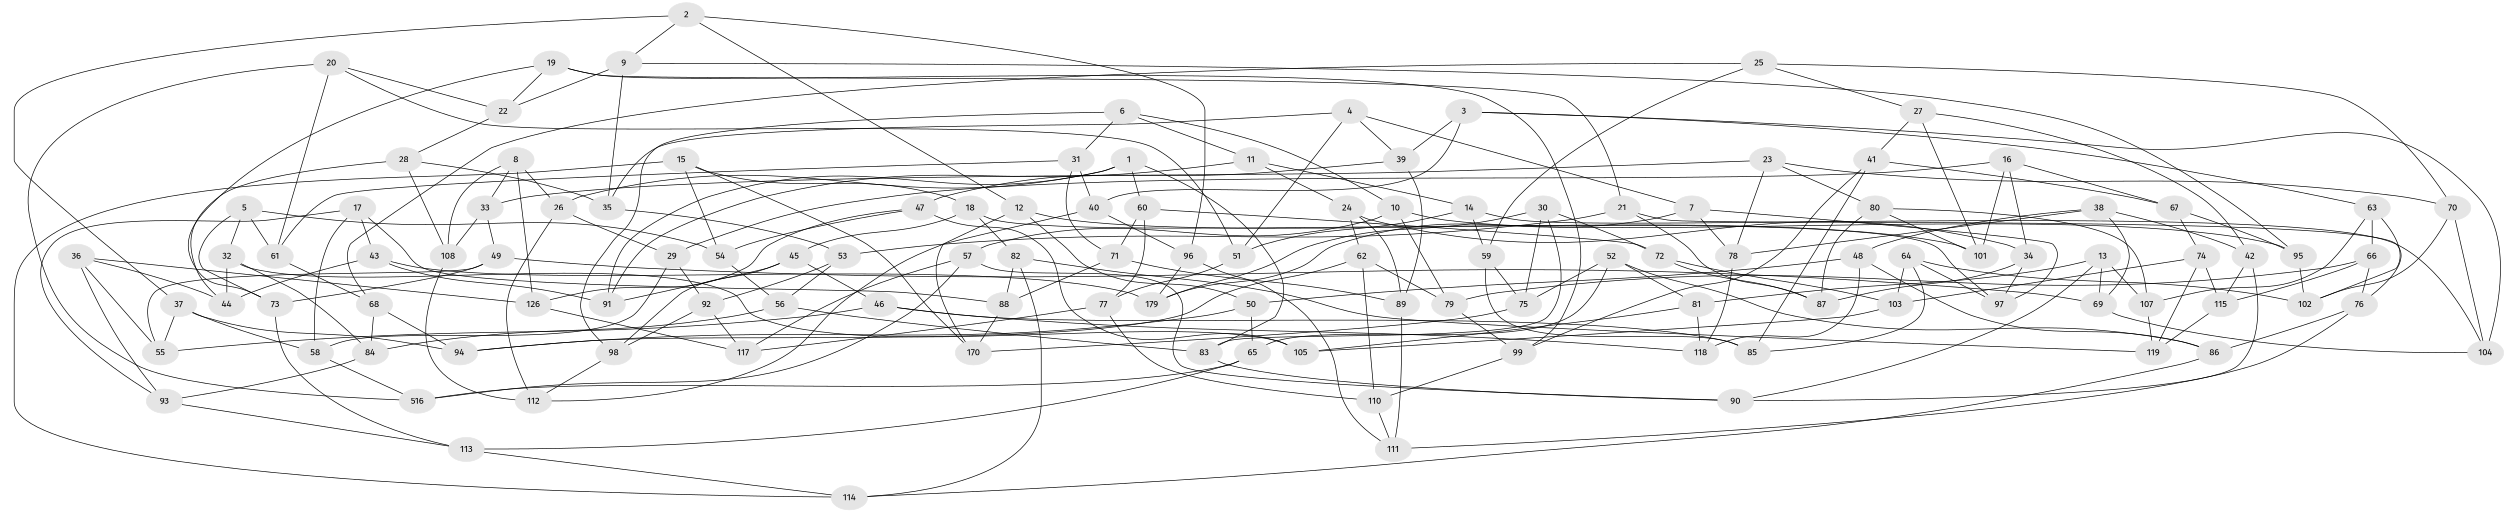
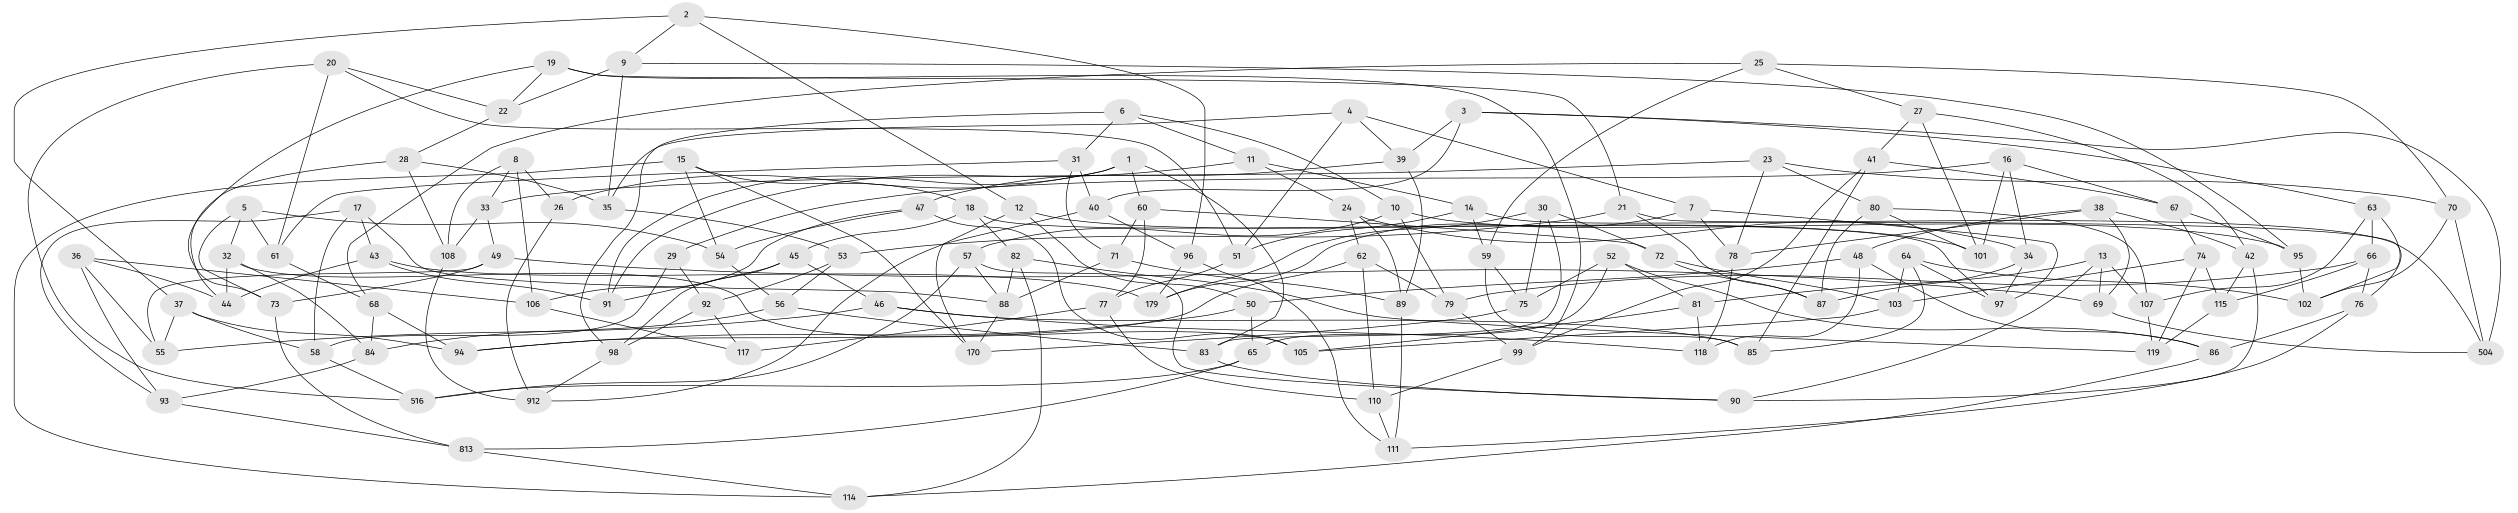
(613, 232) -> none
(836, 301) -> (986, 281)
(533, 305) -> (533, 305)
(2486, 353) -> (2486, 353)
(533, 401) -> (533, 401)
(466, 449) -> (466, 449)
